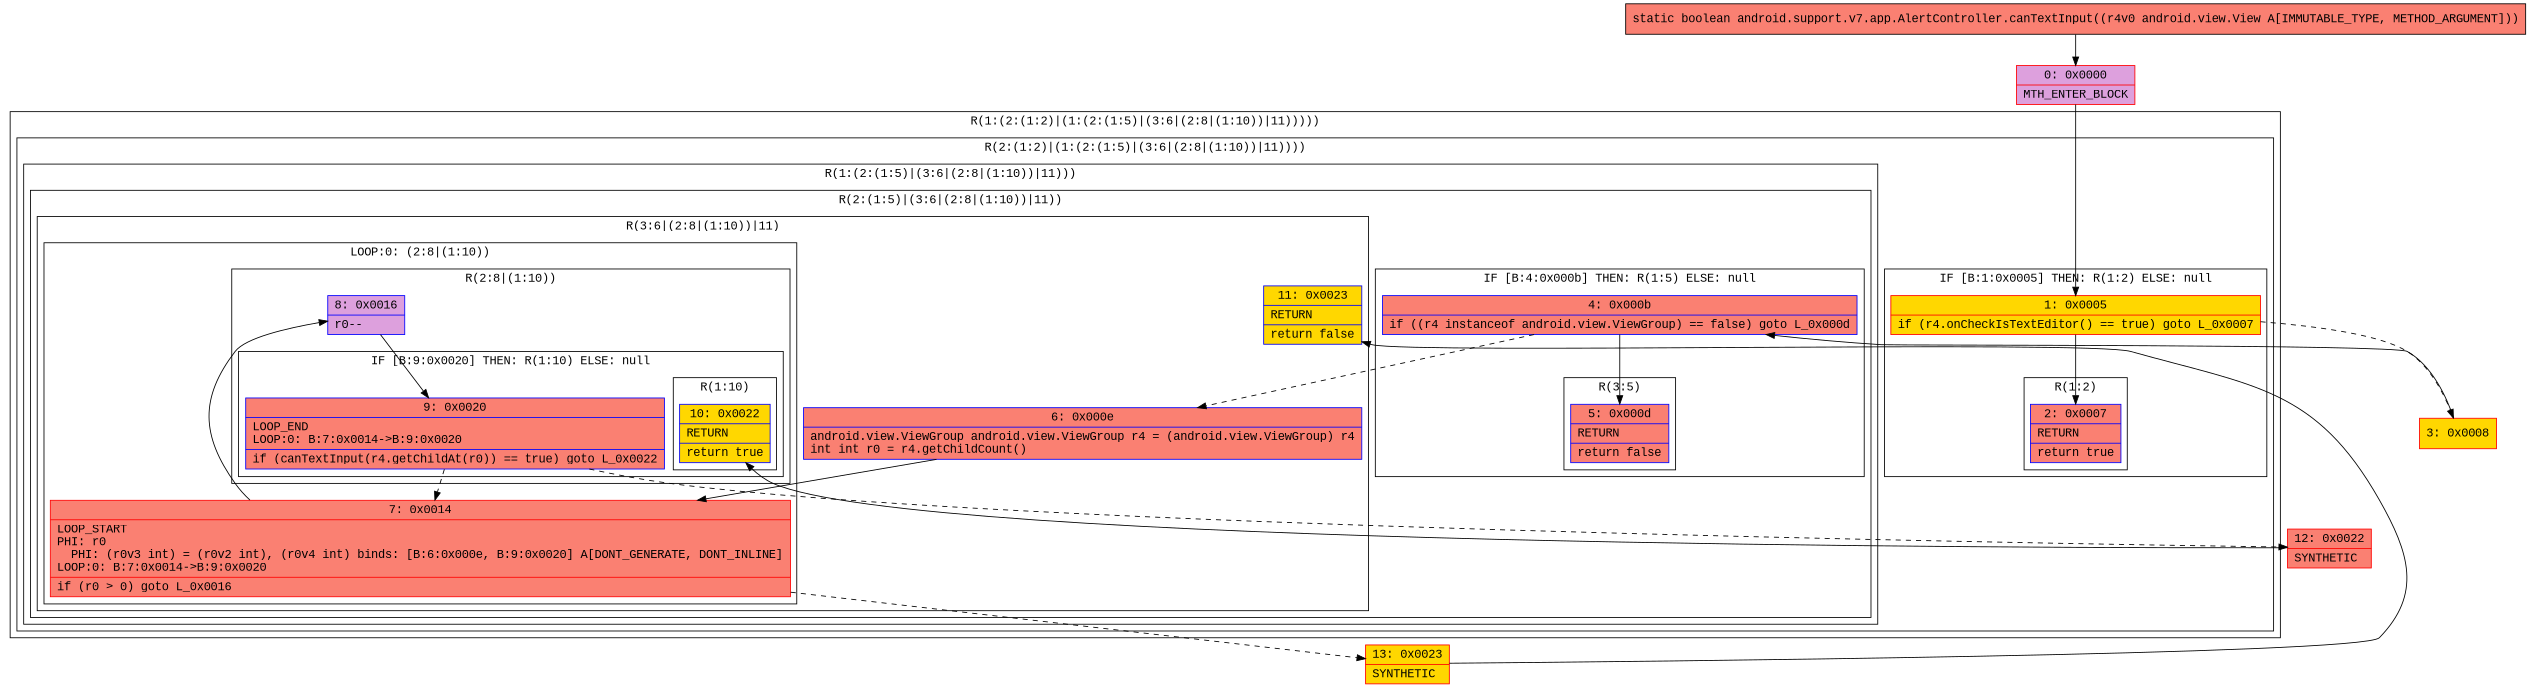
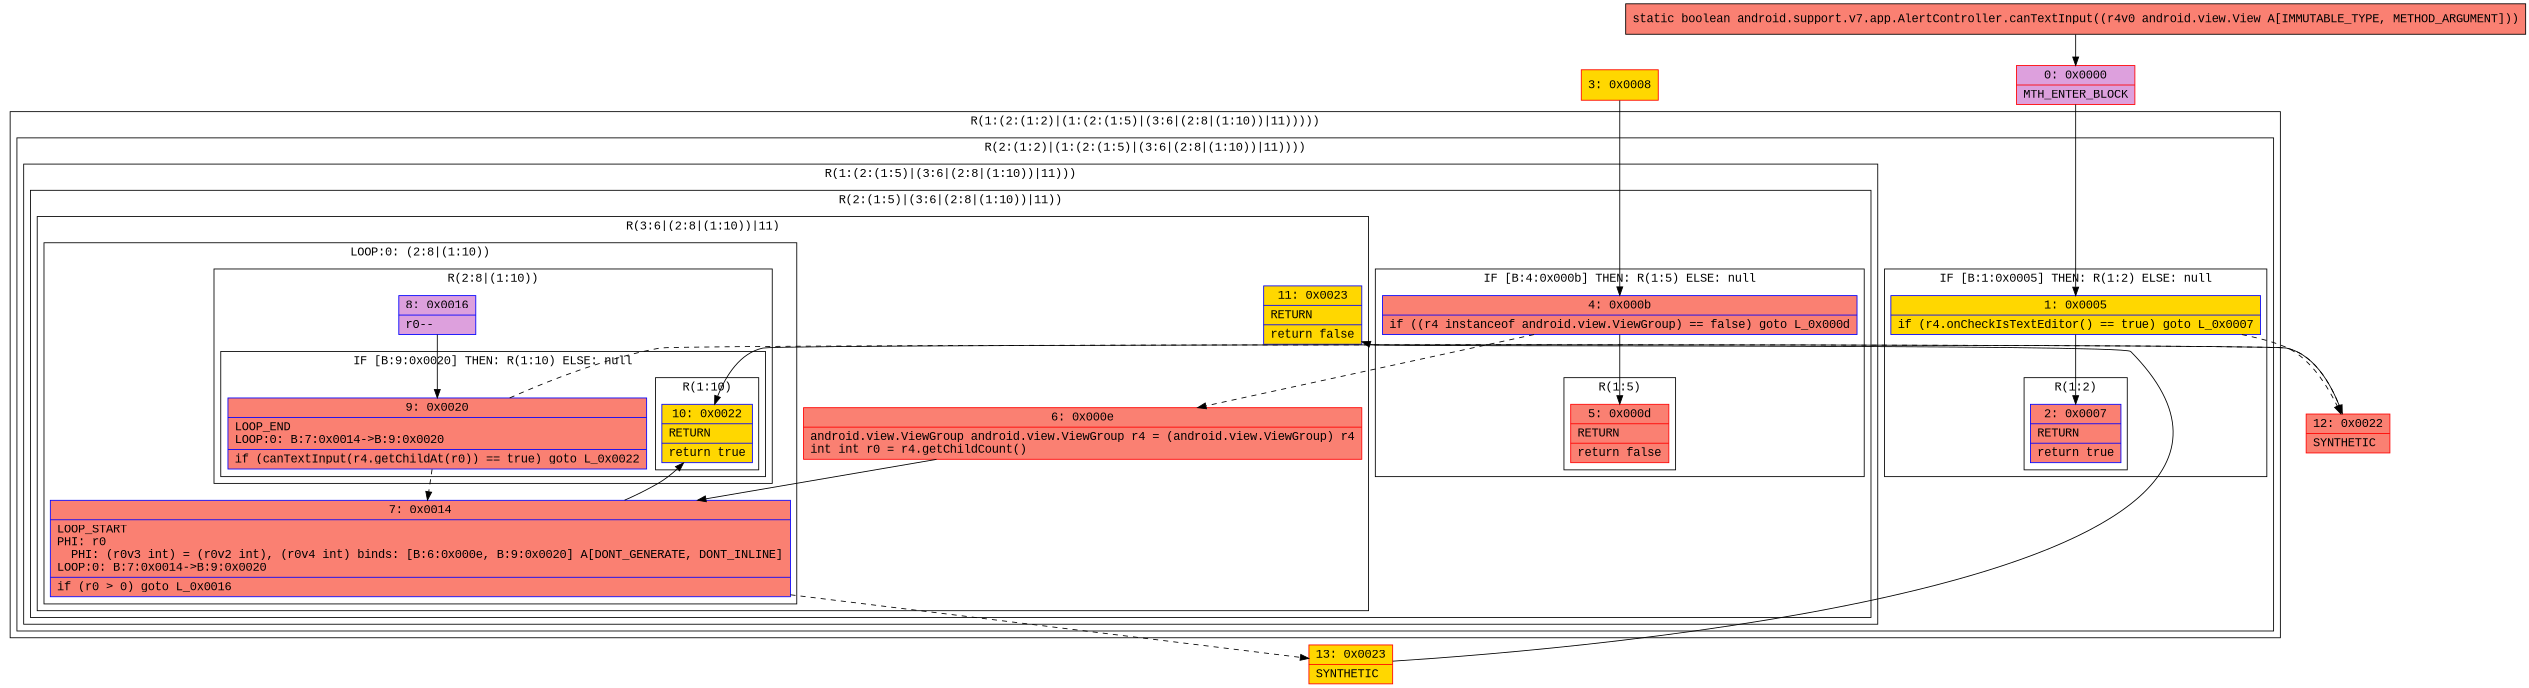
(2076, 315) -> (2076, 315)
(2372, 338) -> (2300, 356)
(216, 384) -> (648, 489)
(1620, 387) -> (1620, 387)
(1083, 433) -> (1083, 433)
(1620, 433) -> (1620, 433)
(420, 549) -> (420, 549)
